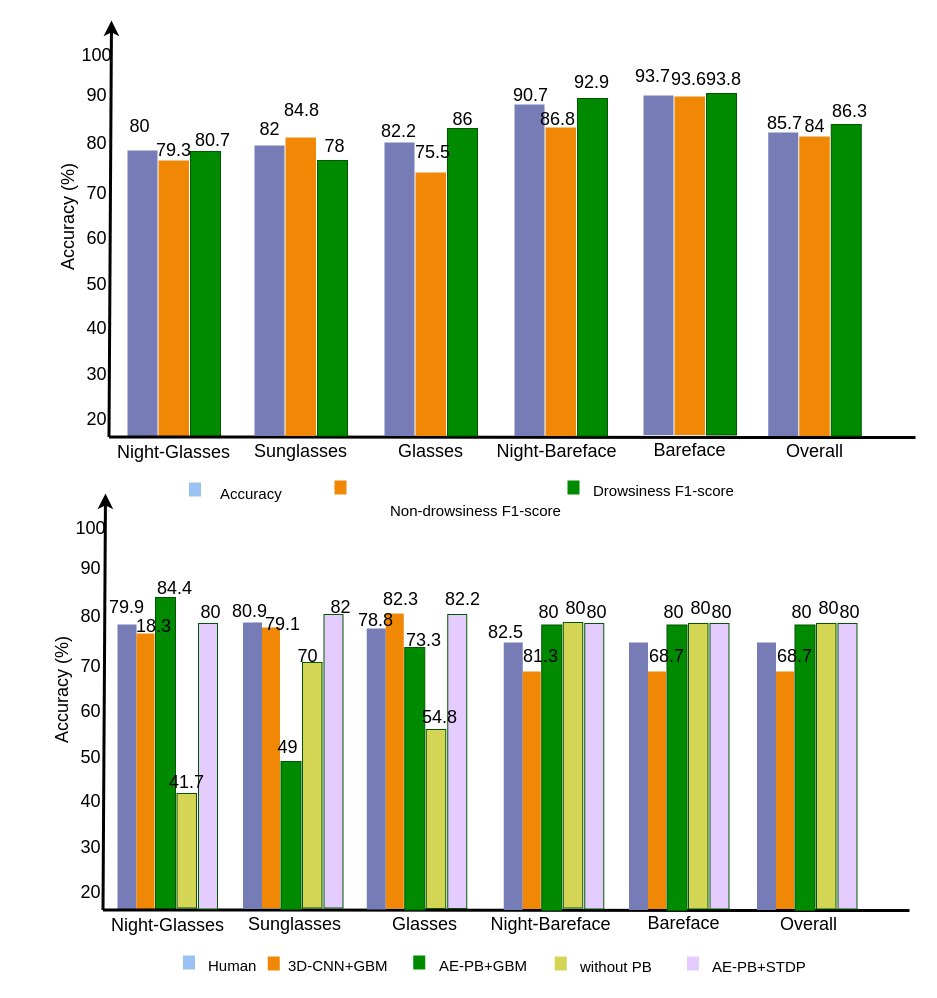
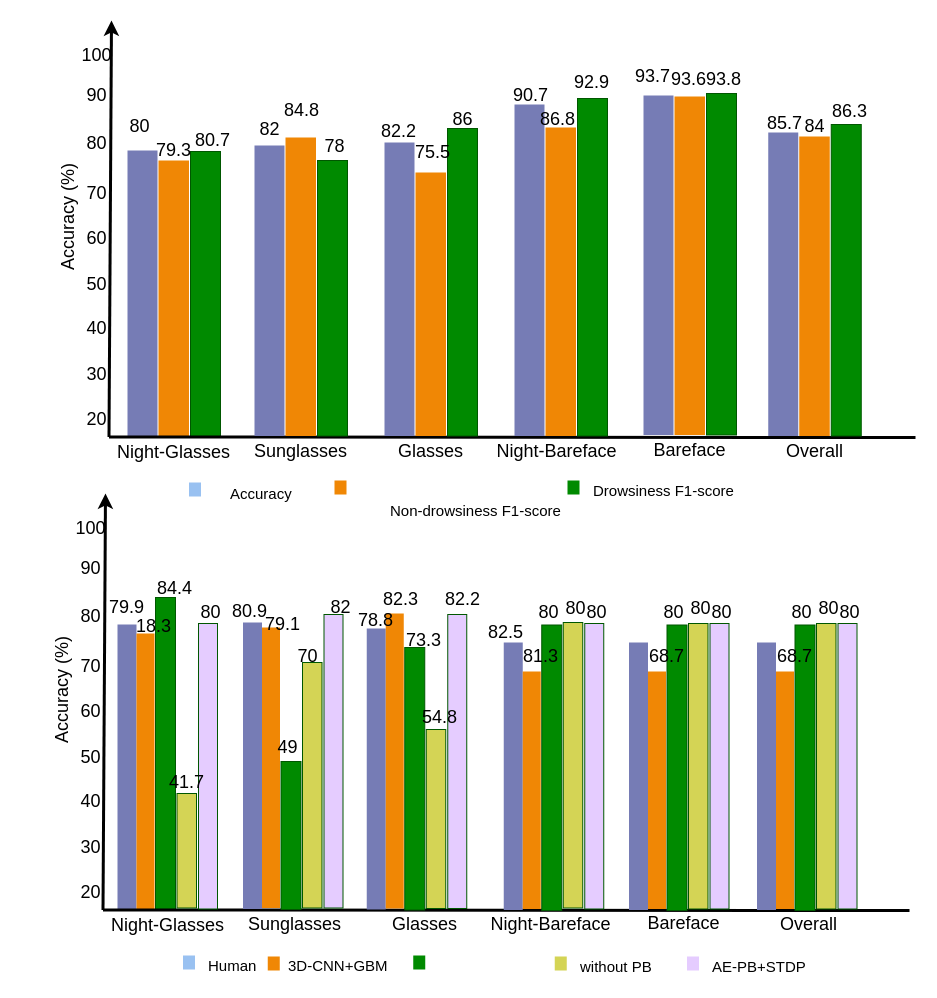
(259, 494) -> (269, 494)
(477, 966) -> none
